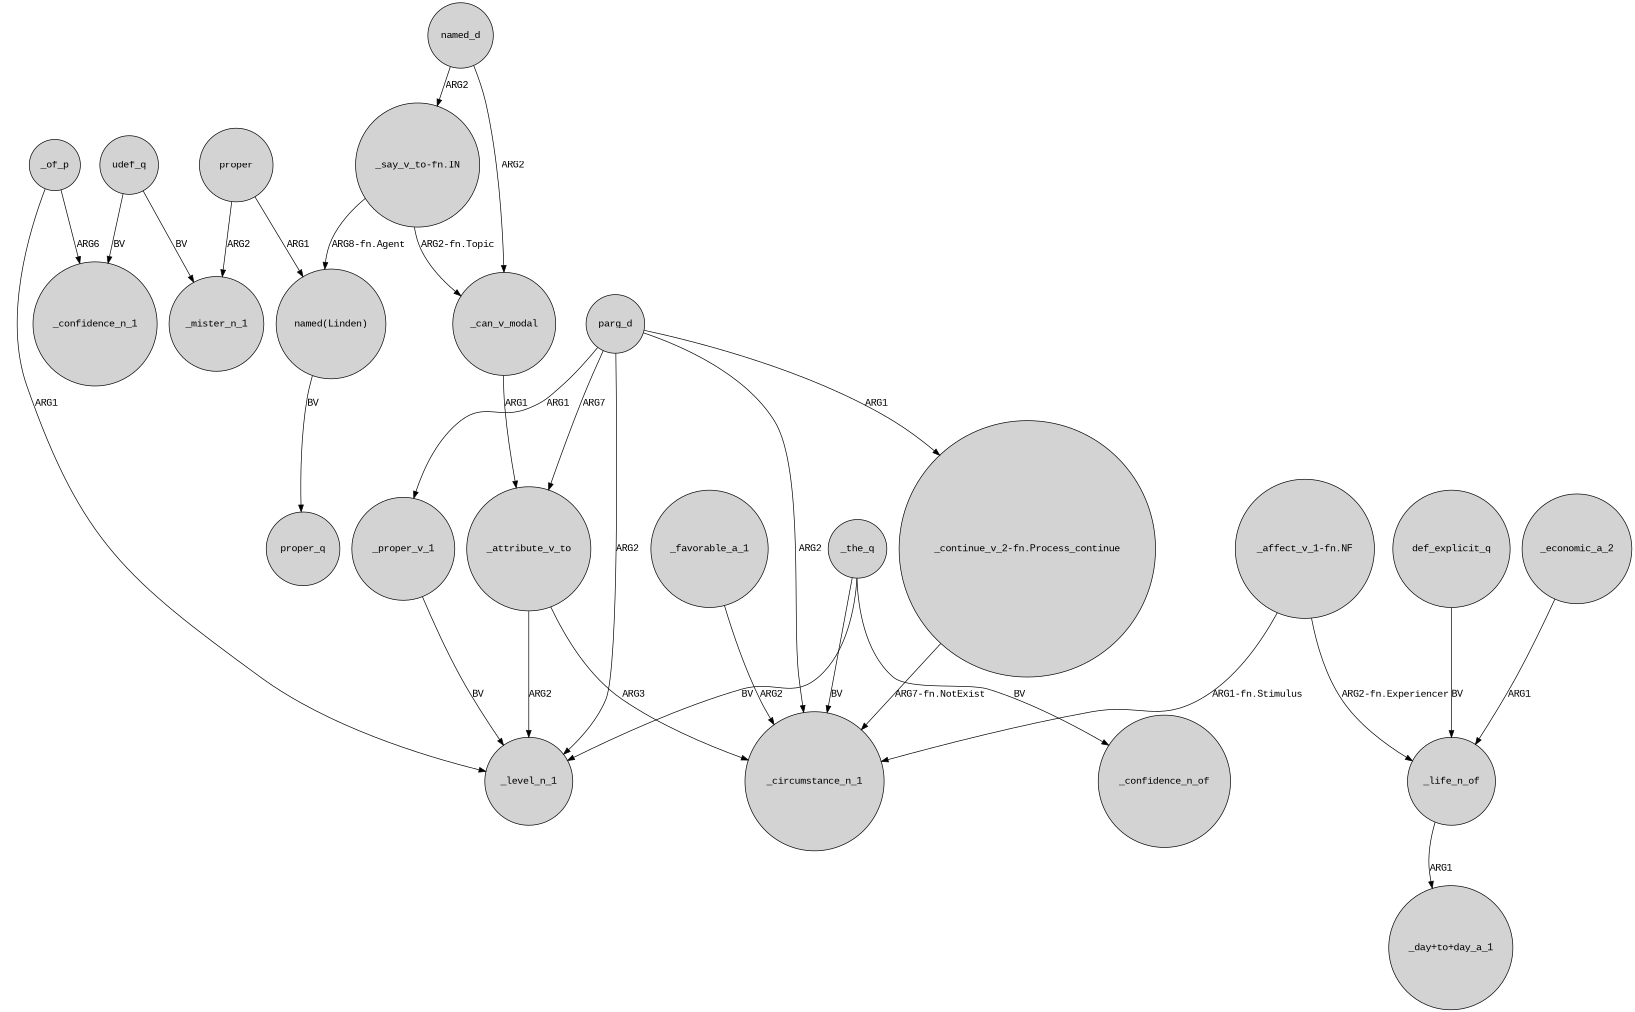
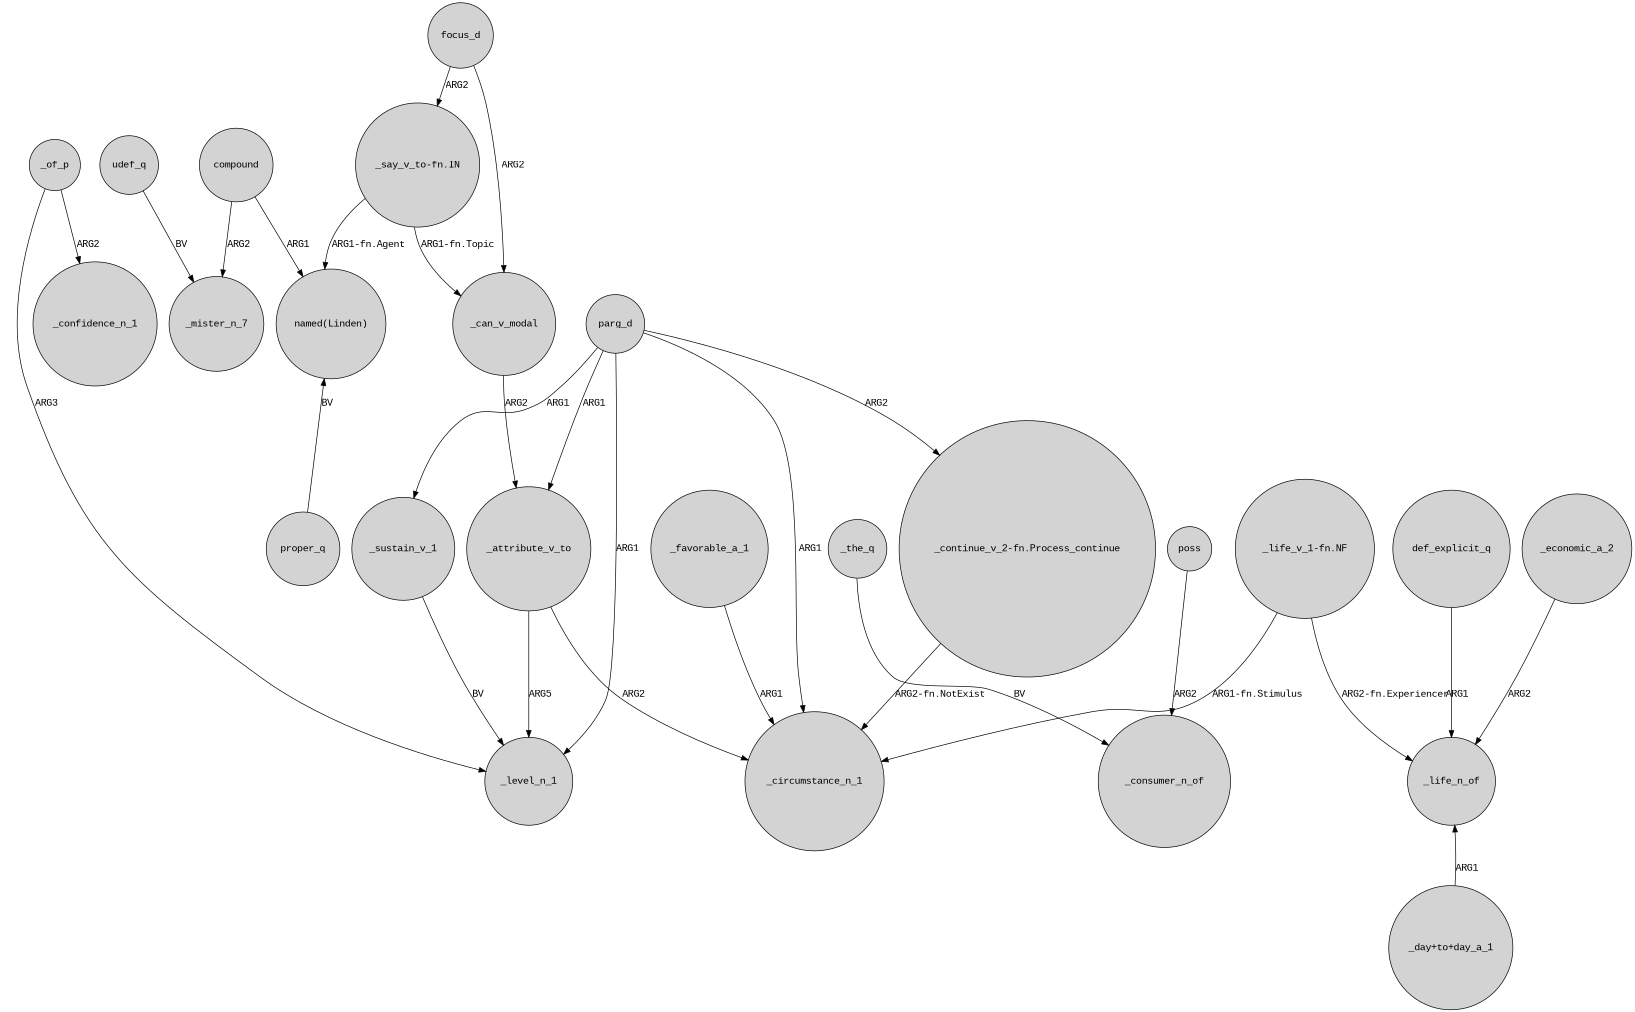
(461, 35) -> (461, 35)
(236, 165) -> (236, 165)
(116, 225) -> none
(88, 244) -> (88, 244)
(369, 244) -> (369, 244)
(458, 244) -> (458, 244)
(216, 324) -> (216, 324)
(47, 403) -> (47, 403)
(517, 403) -> (517, 403)
(594, 403) -> (594, 403)
(877, 403) -> (877, 403)
(302, 440) -> (315, 449)
(403, 549) -> (403, 549)
(628, 549) -> (628, 549)
(810, 549) -> (810, 549)
none -> (1190, 549)
(1305, 549) -> (1305, 549)
(842, 632) -> none
(745, 688) -> none
(540, 694) -> (540, 694)
(634, 694) -> (634, 694)
(772, 694) -> (772, 694)
(940, 694) -> (940, 694)
(1457, 694) -> (1457, 694)
(1520, 694) -> (1520, 694)
(1164, 781) -> (1164, 781)
(1429, 852) -> (1456, 859)
